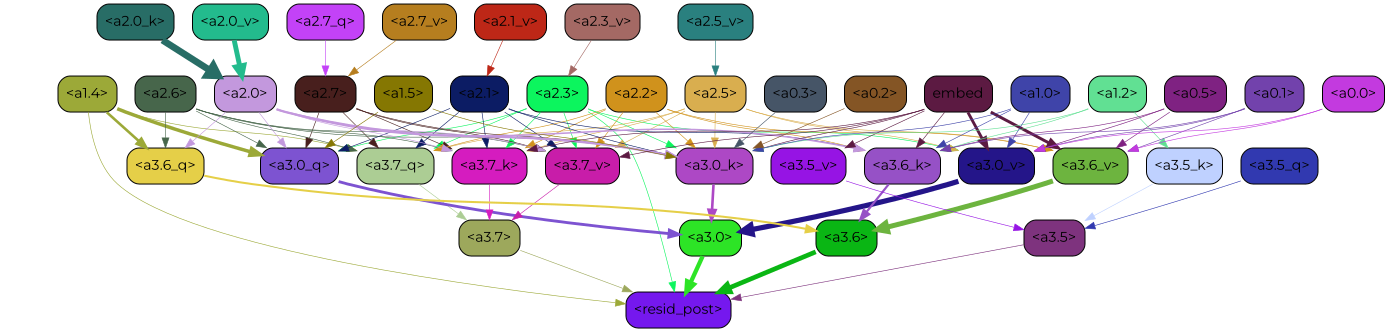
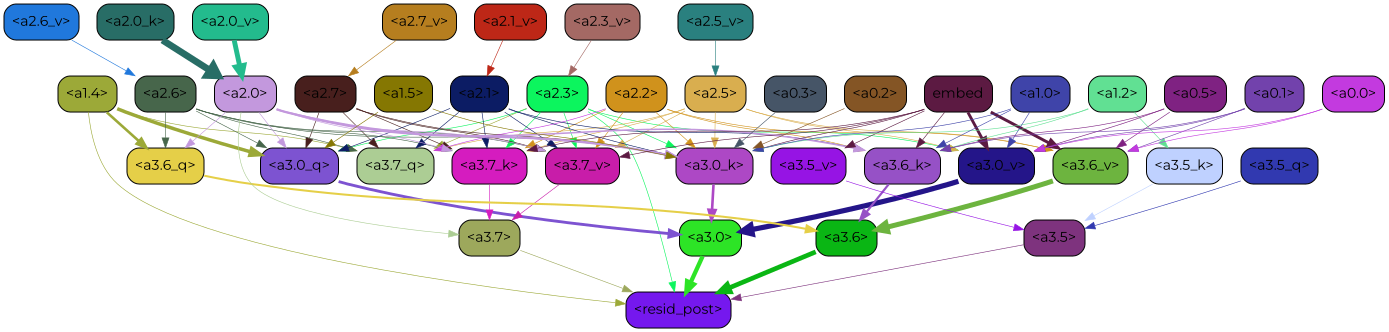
none -> (42, 22)
(326, 22) -> none
(485, 126) -> (485, 126)
(525, 130) -> (525, 130)
(432, 194) -> (310, 211)
